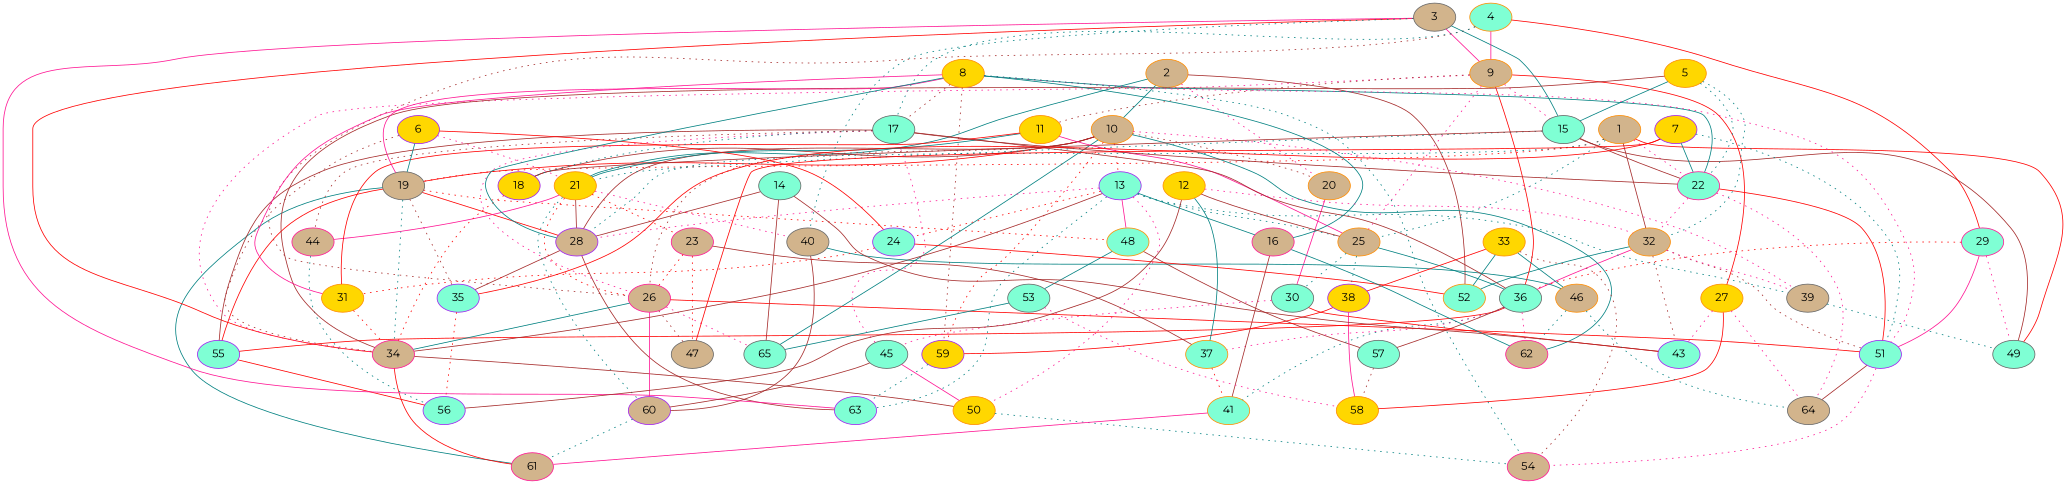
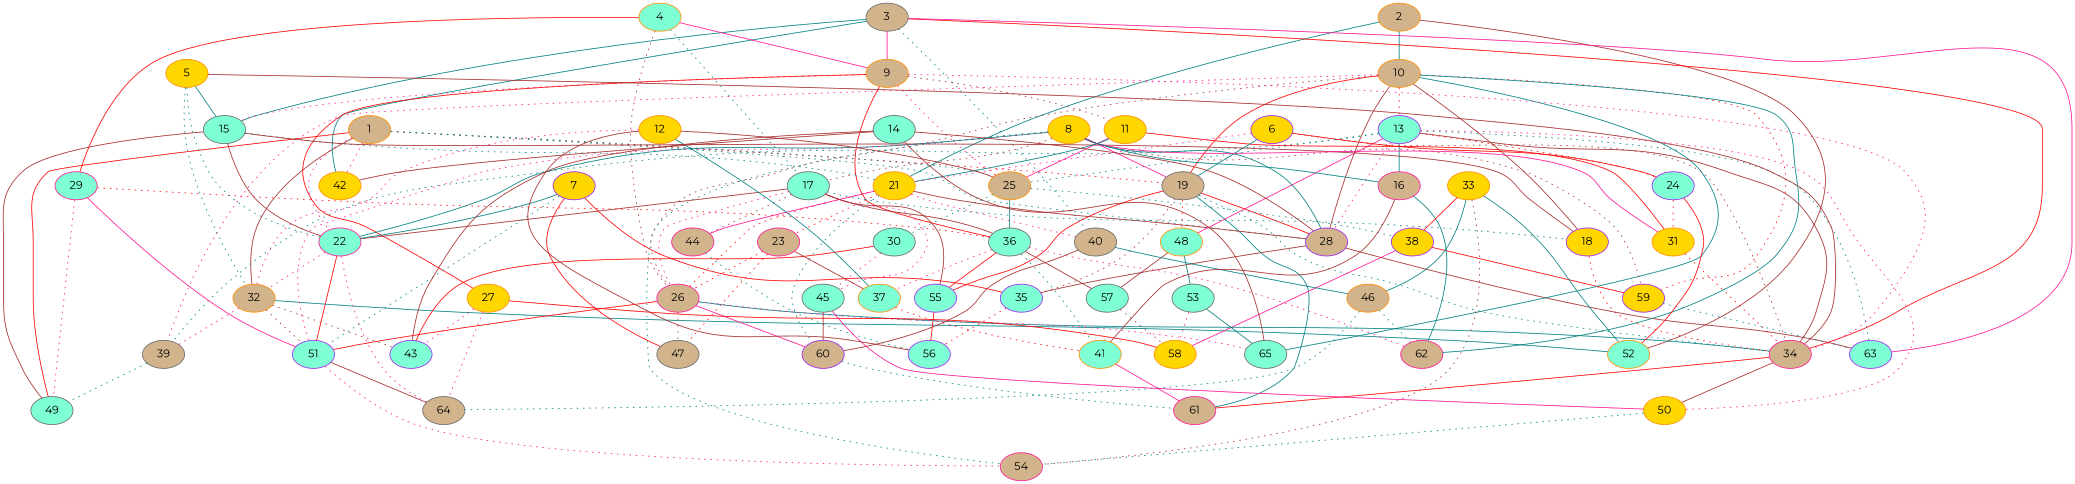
none -> (340, 186)
(1329, 186) -> none
(1579, 271) -> none
